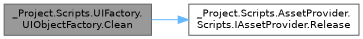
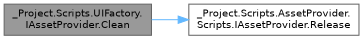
(78, 20) -> (78, 20)
